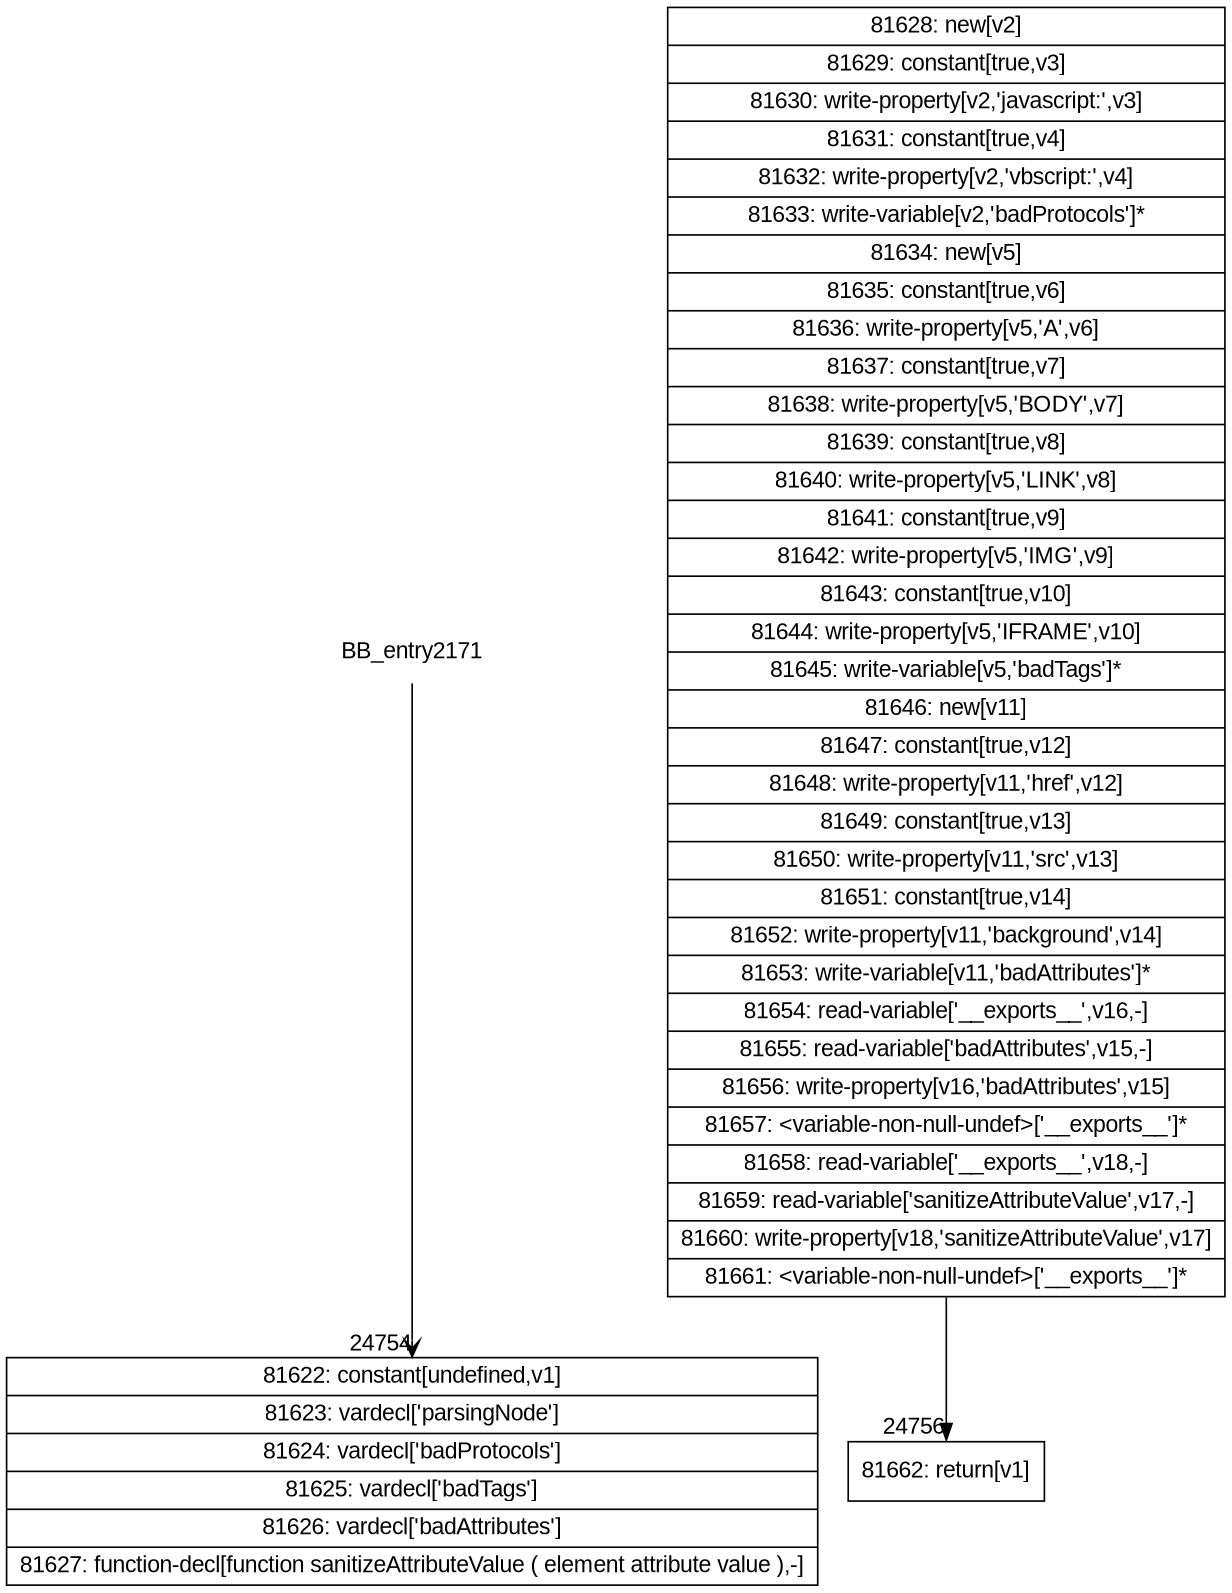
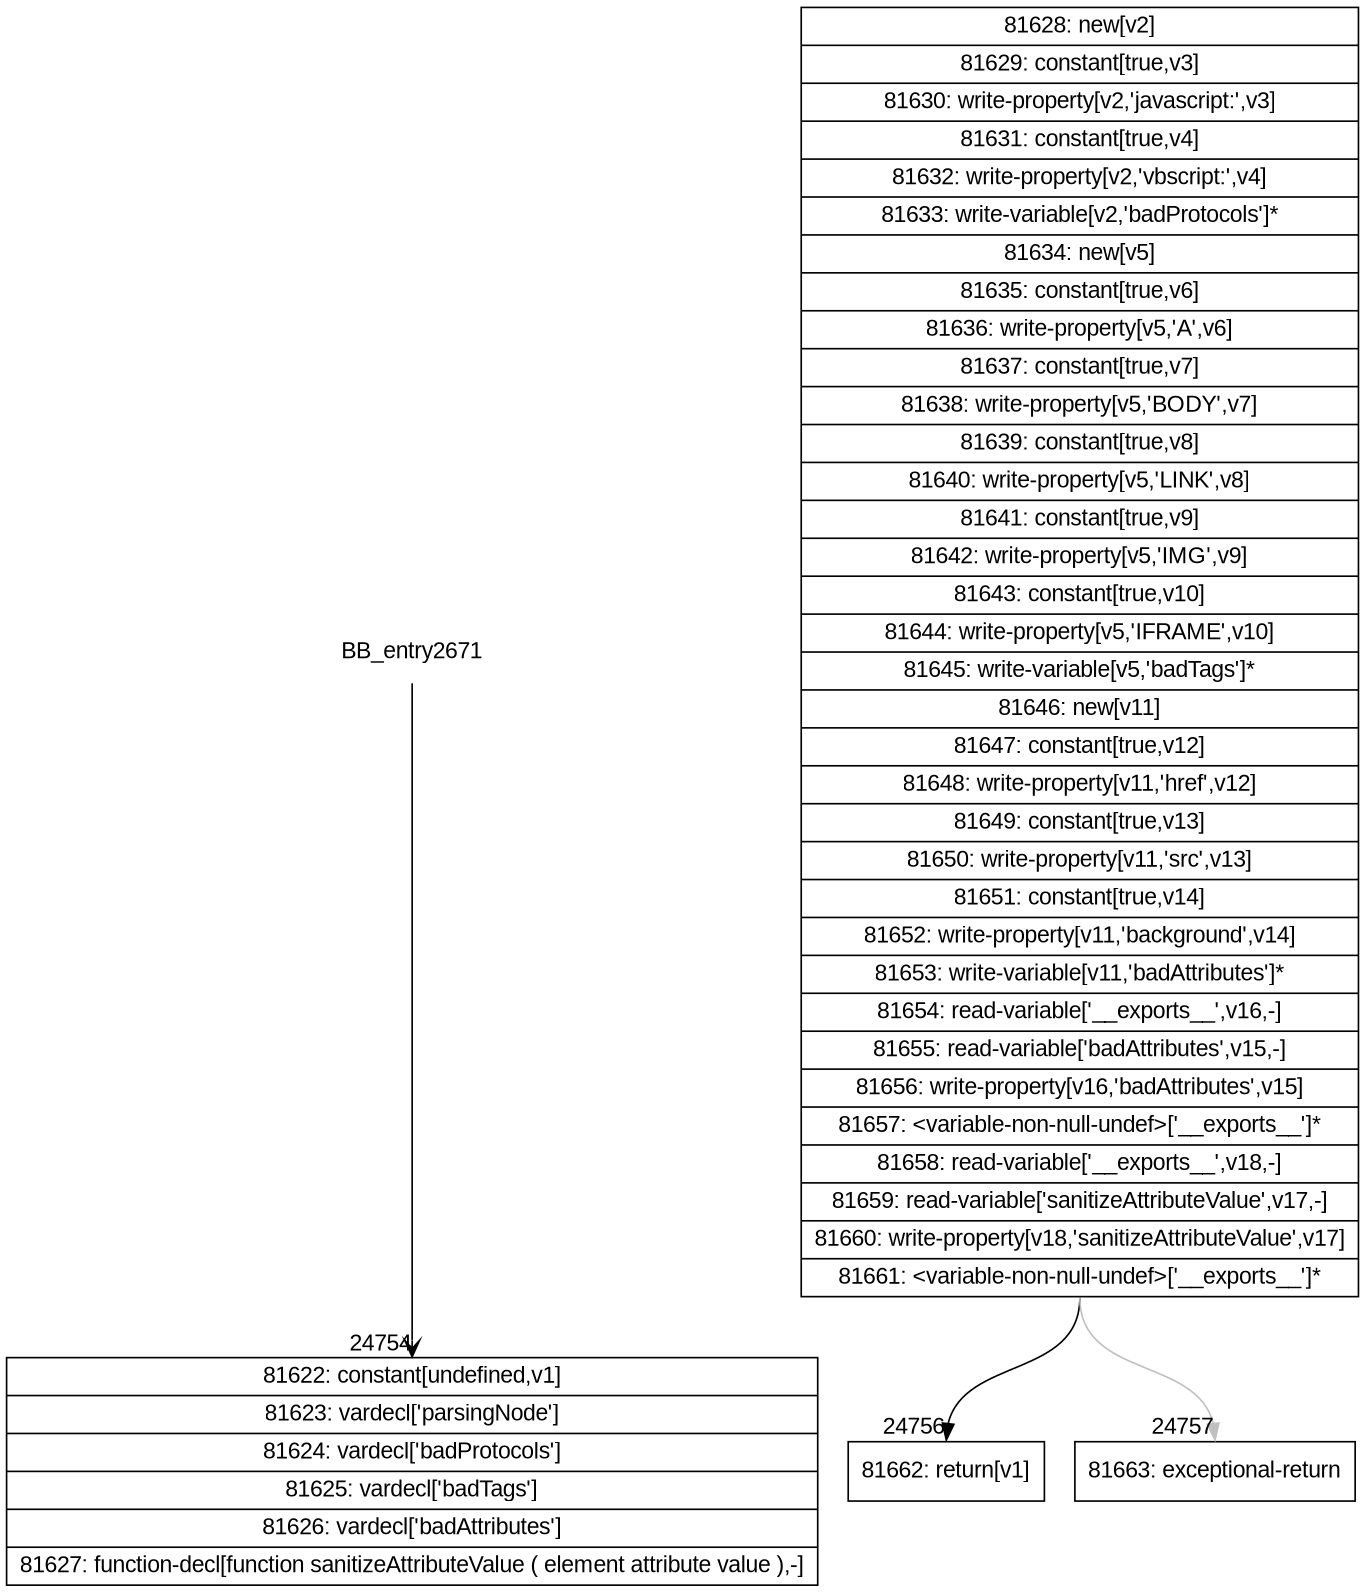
(412, 652) -> (412, 652)
none -> (1215, 1471)
